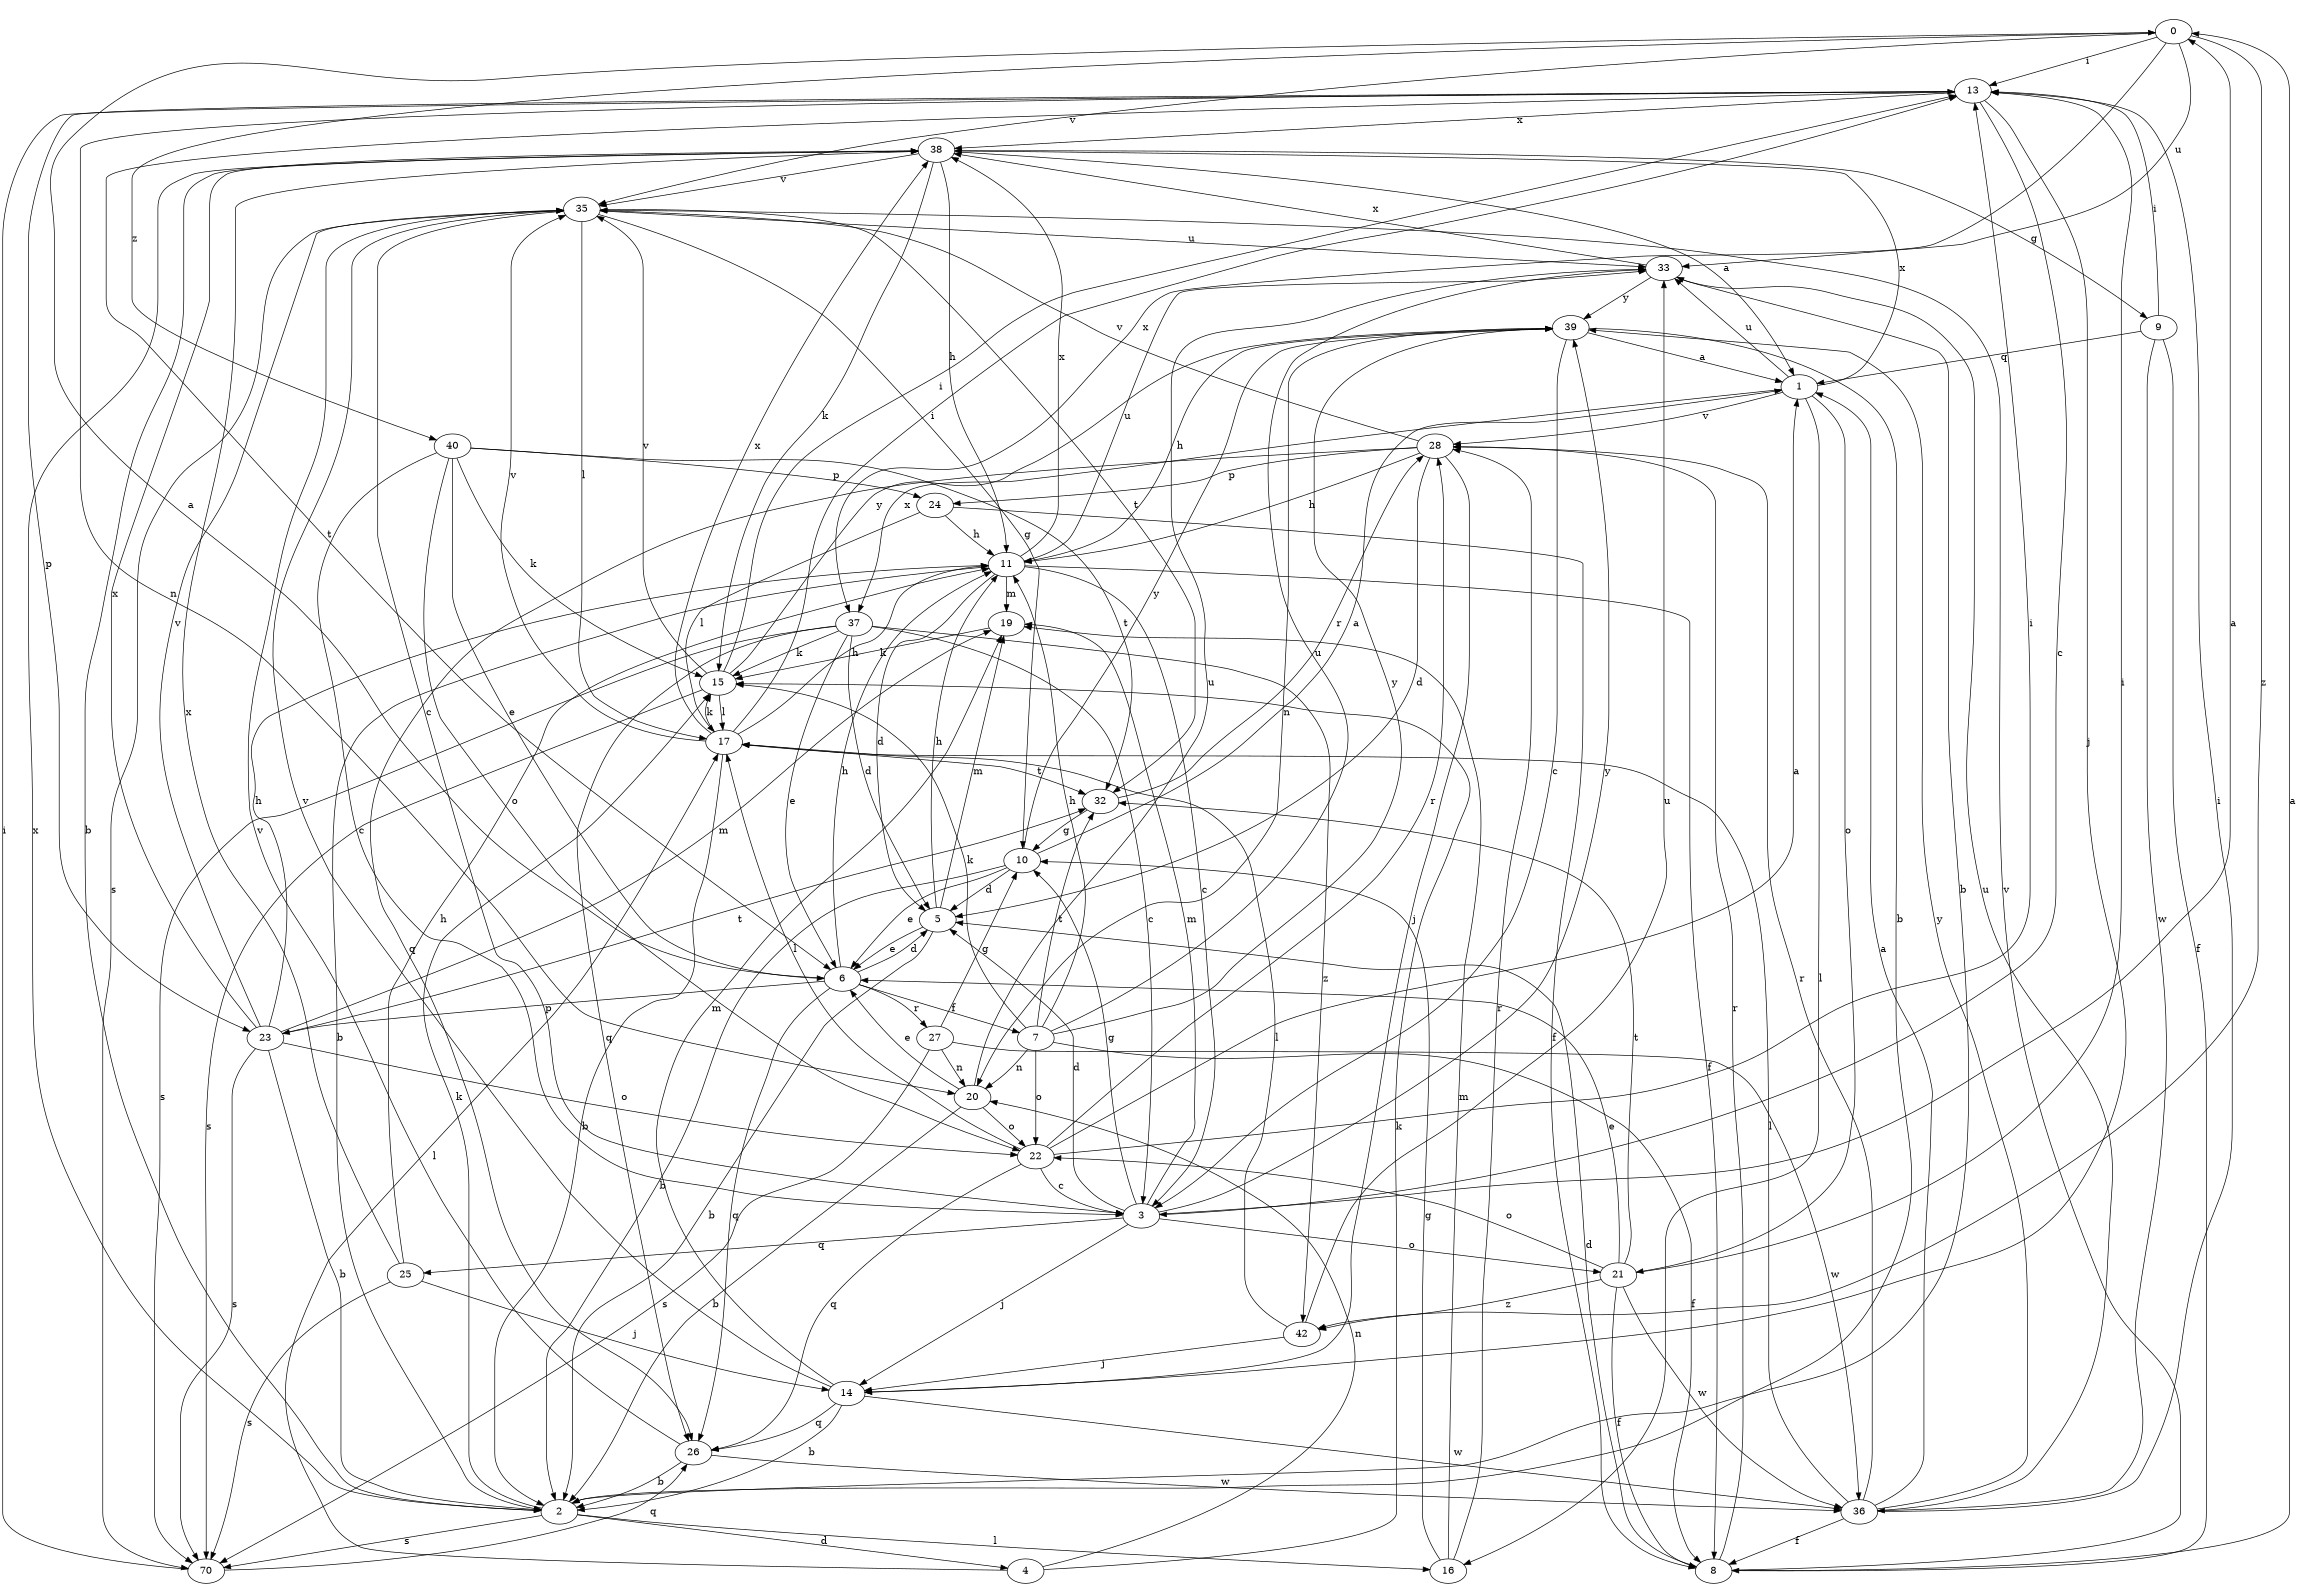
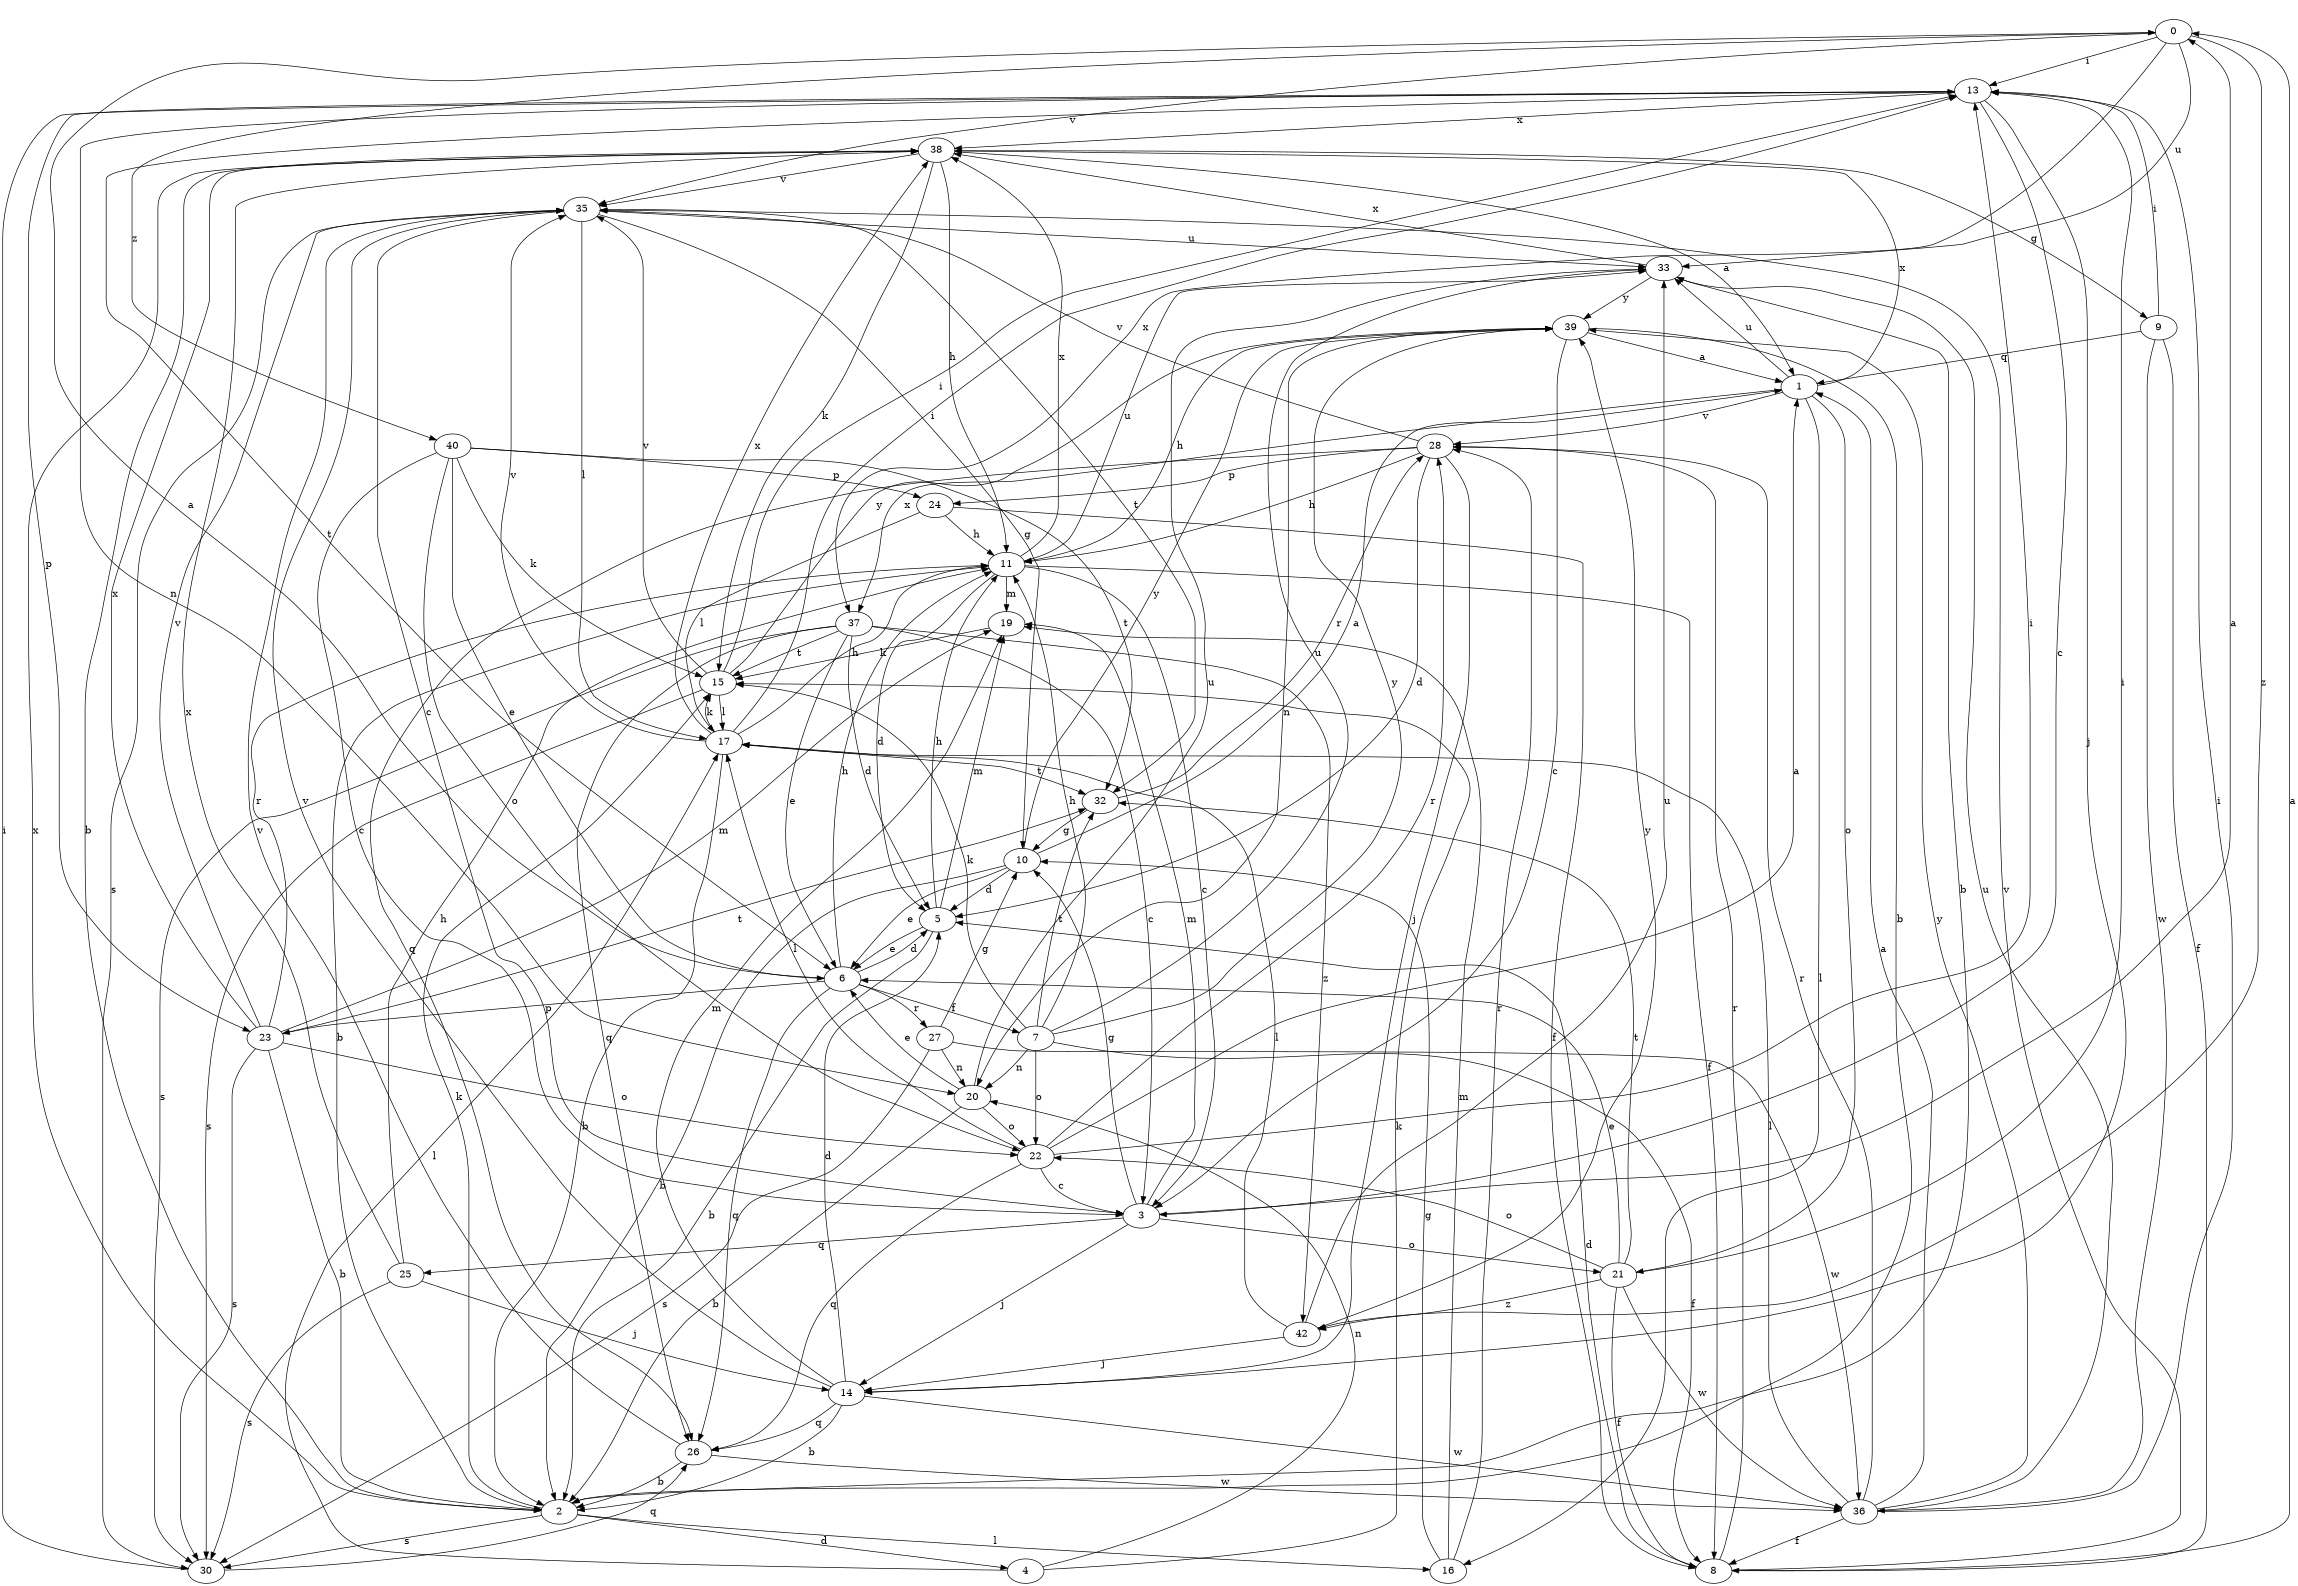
(799, 653) -> (799, 653)
(259, 801) -> (259, 801)
(1579, 891) -> (1655, 950)
(1073, 1058) -> (825, 1134)
(206, 1571) -> (206, 1571)
